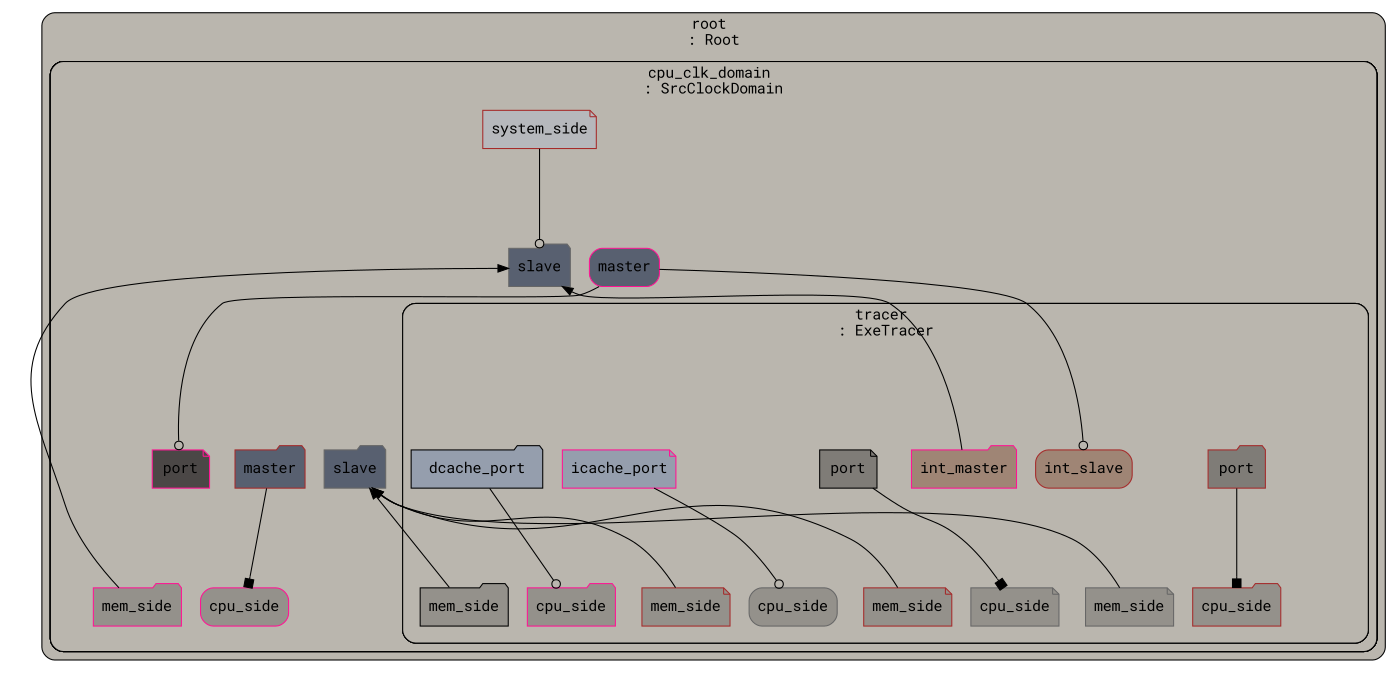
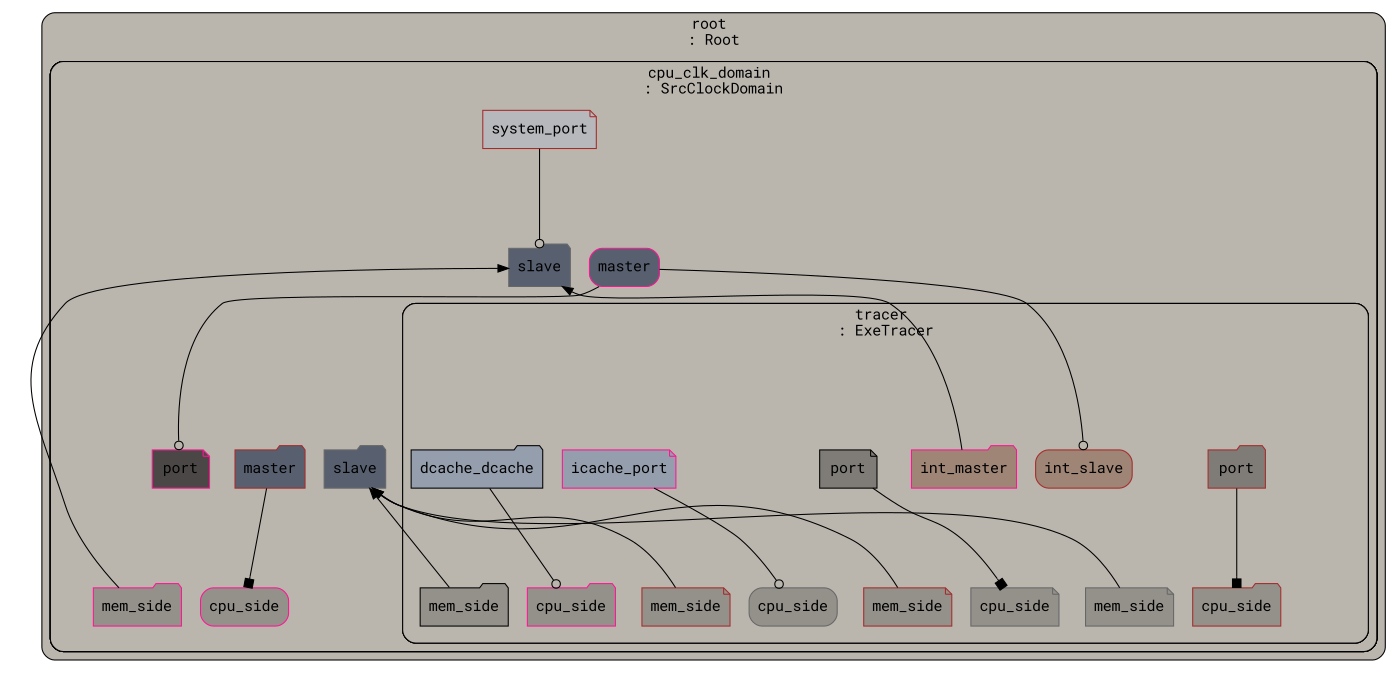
(540, 129) -> (540, 129)
(477, 469) -> (477, 469)
